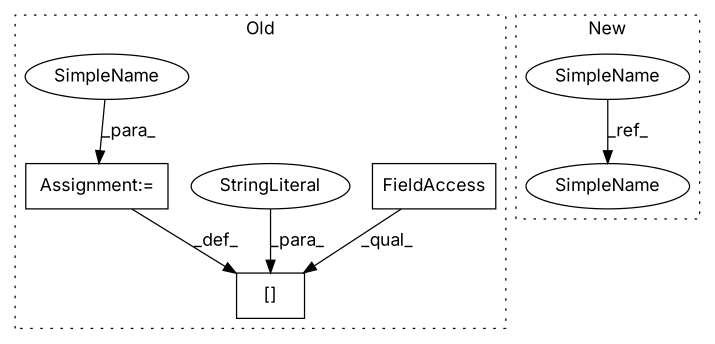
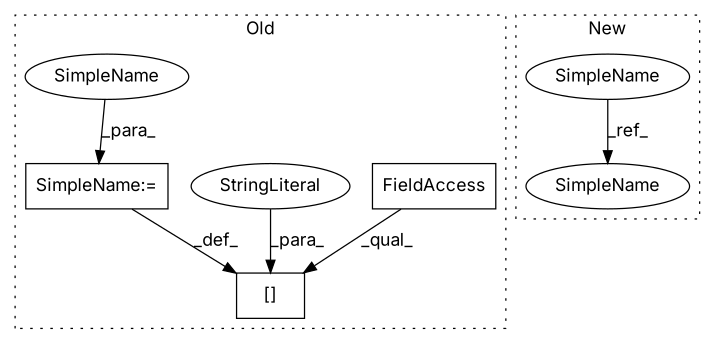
(97, 186) -> (97, 186)
